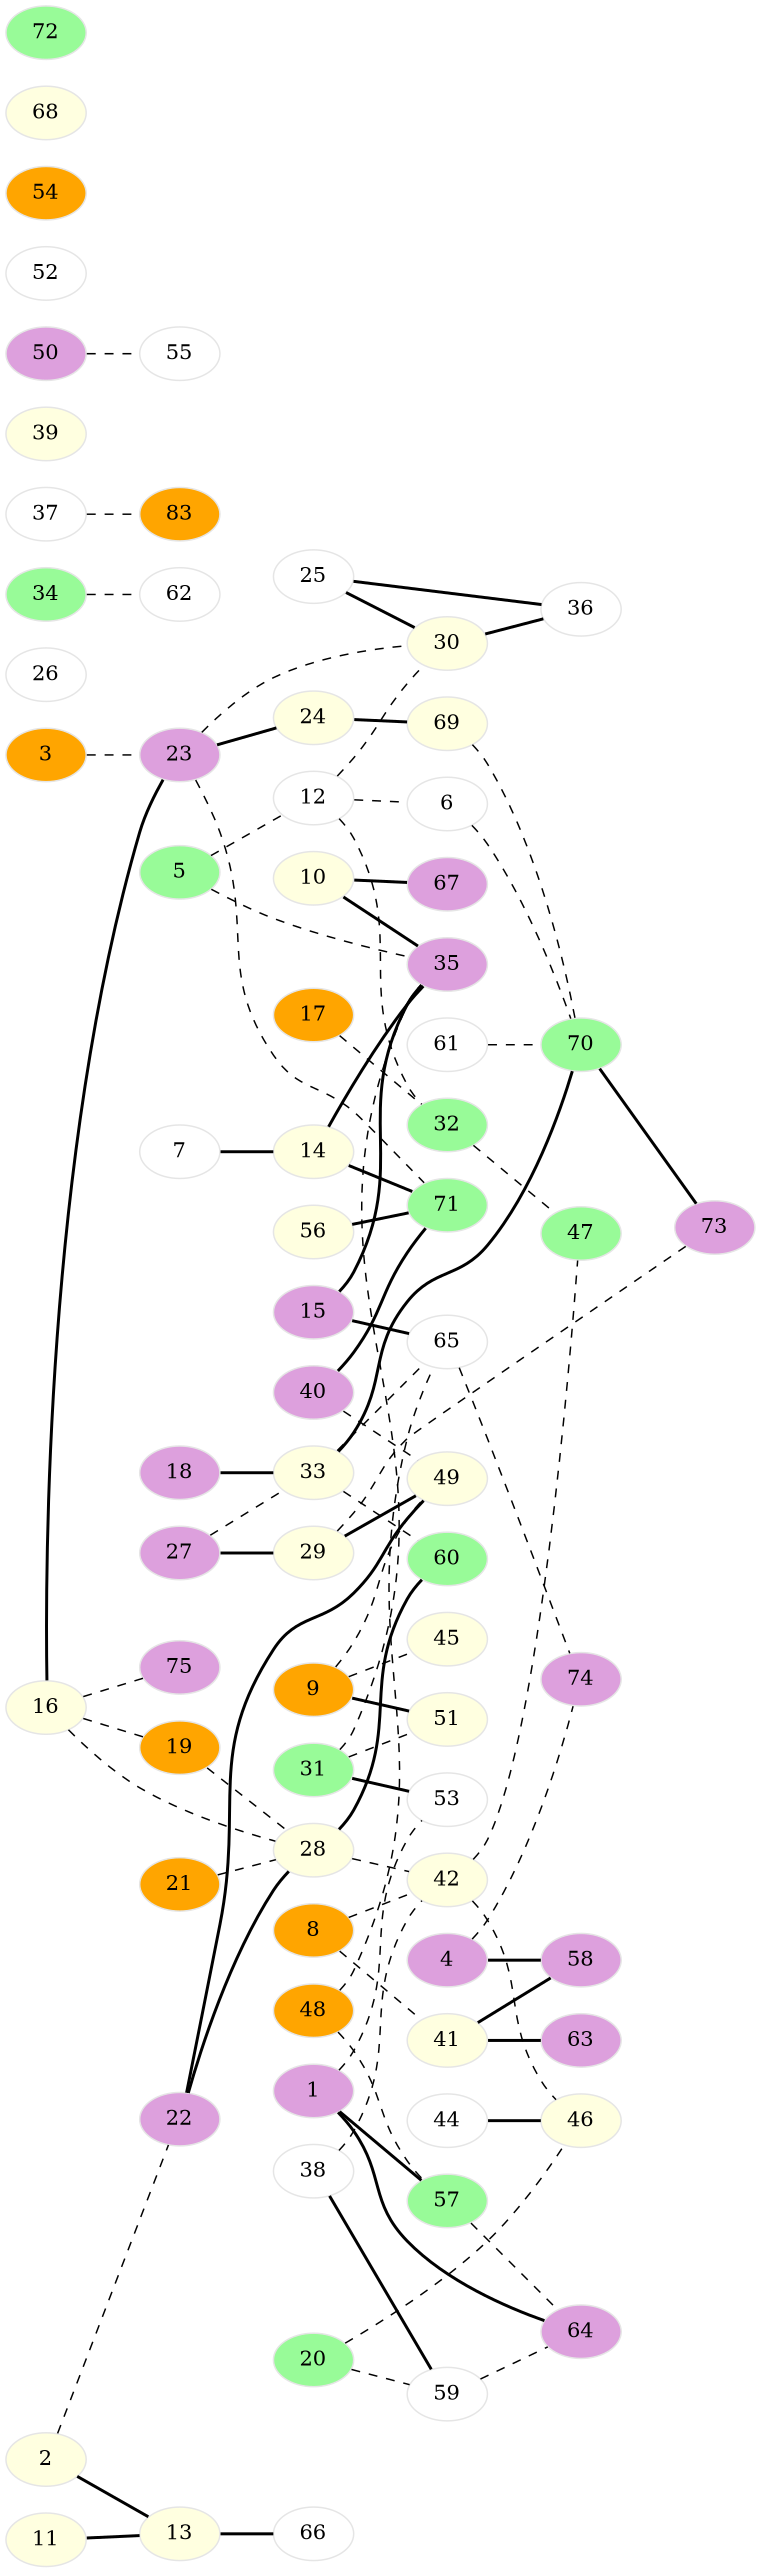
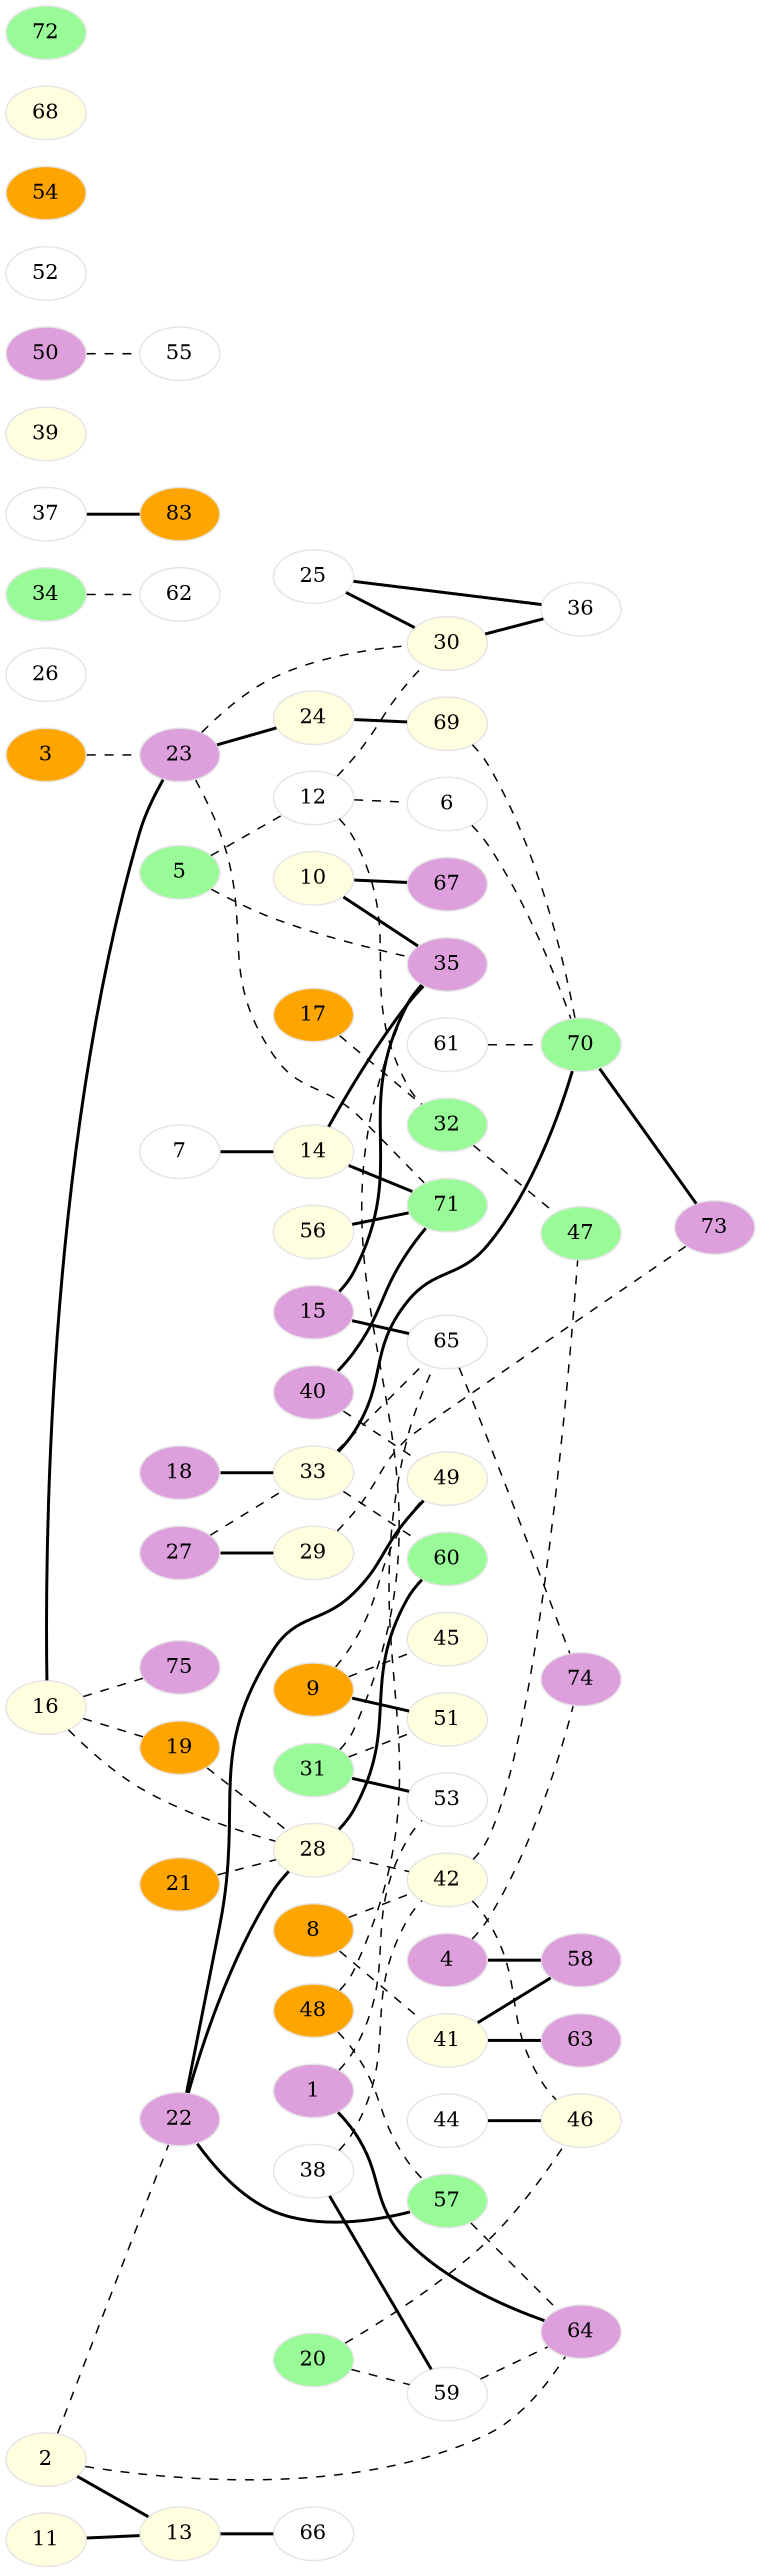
(113, 514) -> (113, 514)
(371, 1521) -> none
(380, 2146) -> (290, 2217)
none -> (344, 2473)
